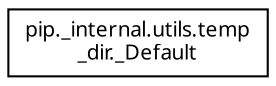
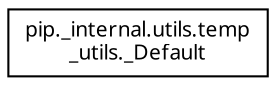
(138, 43) -> (138, 43)
